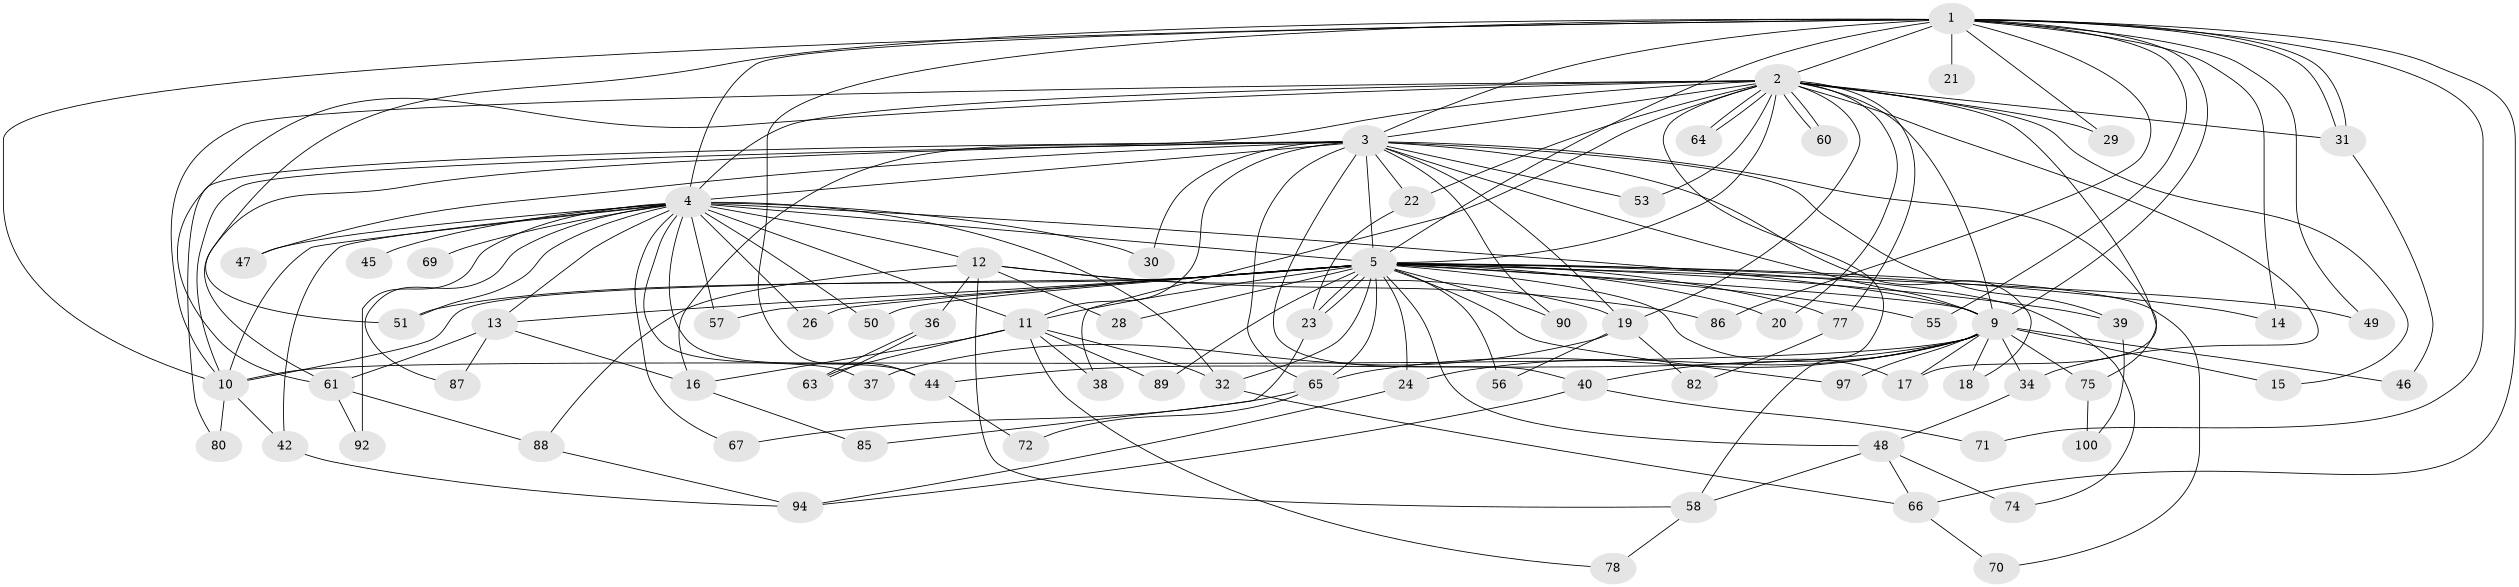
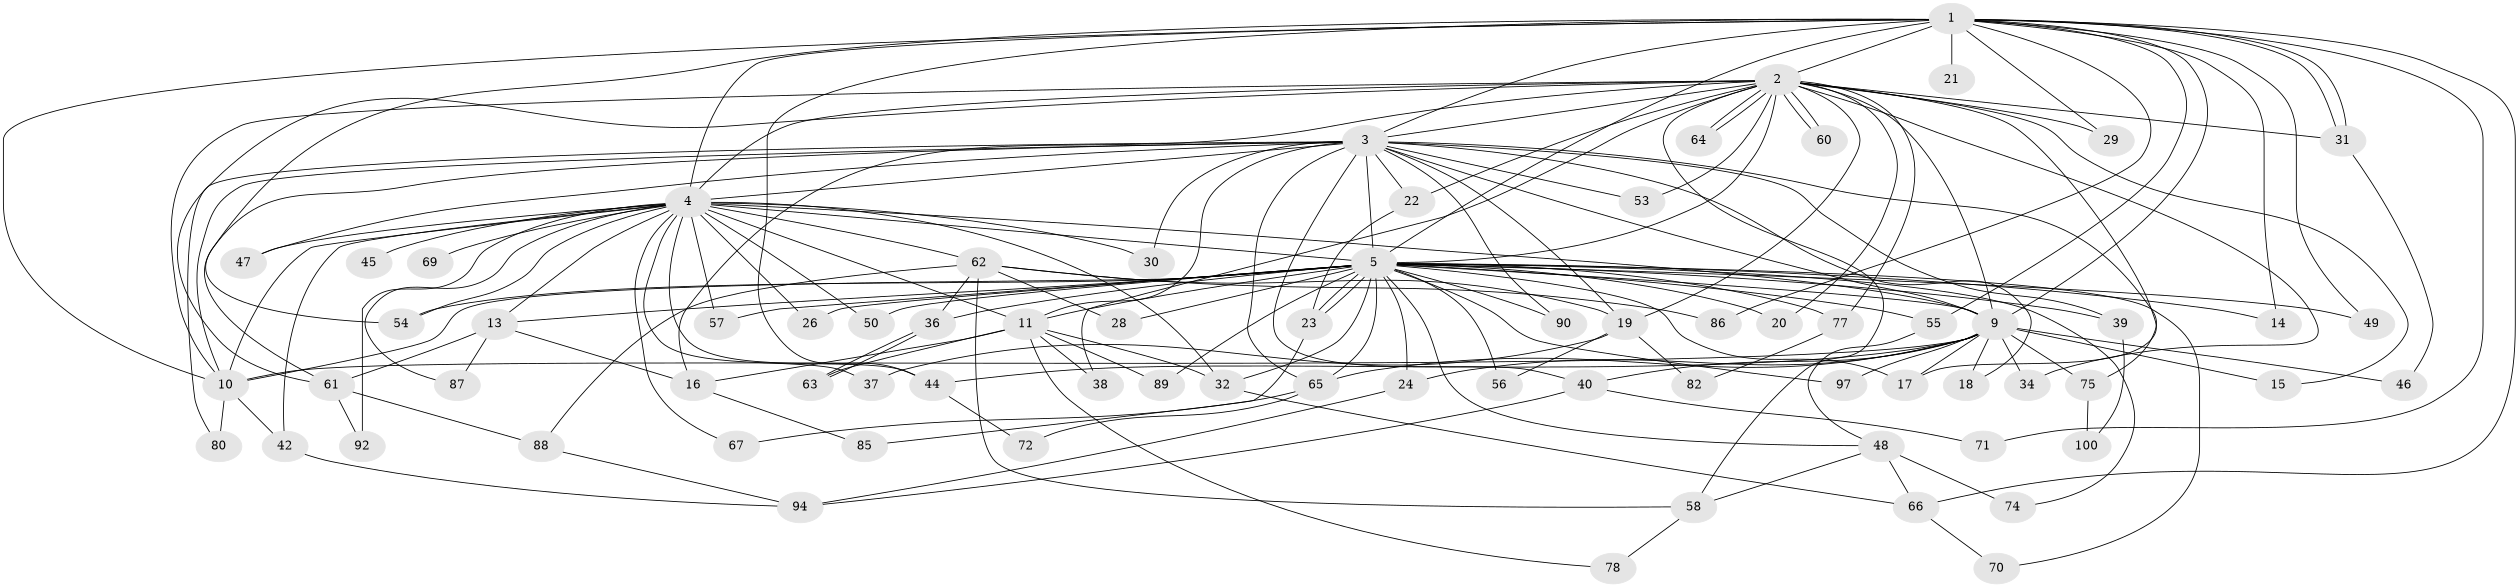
(979, 263) -> (979, 263)
none -> (1132, 289)
(401, 324) -> (401, 324)
(1956, 417) -> (1812, 372)
